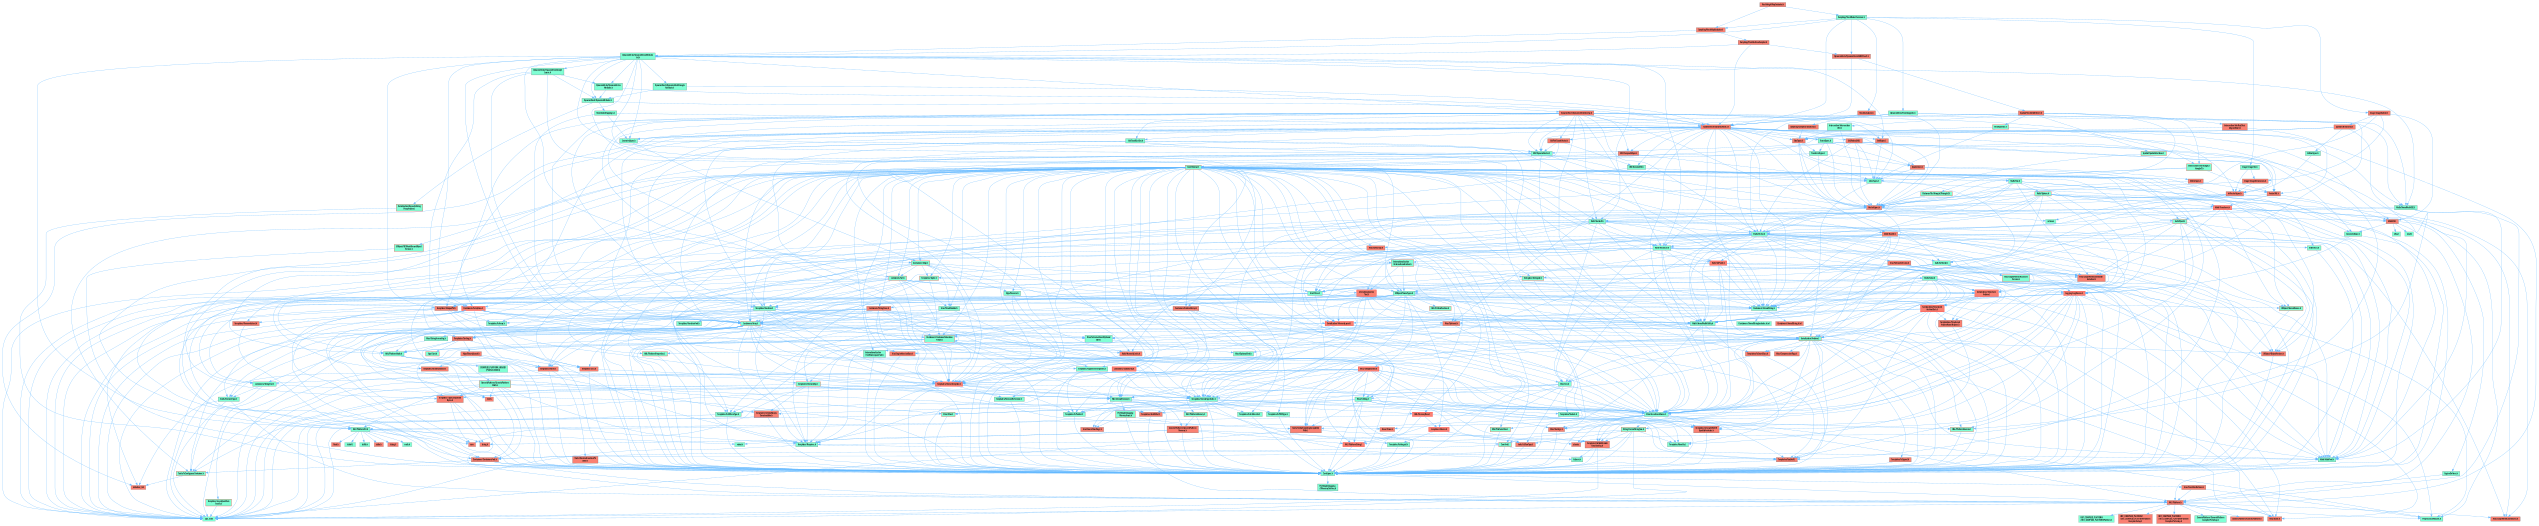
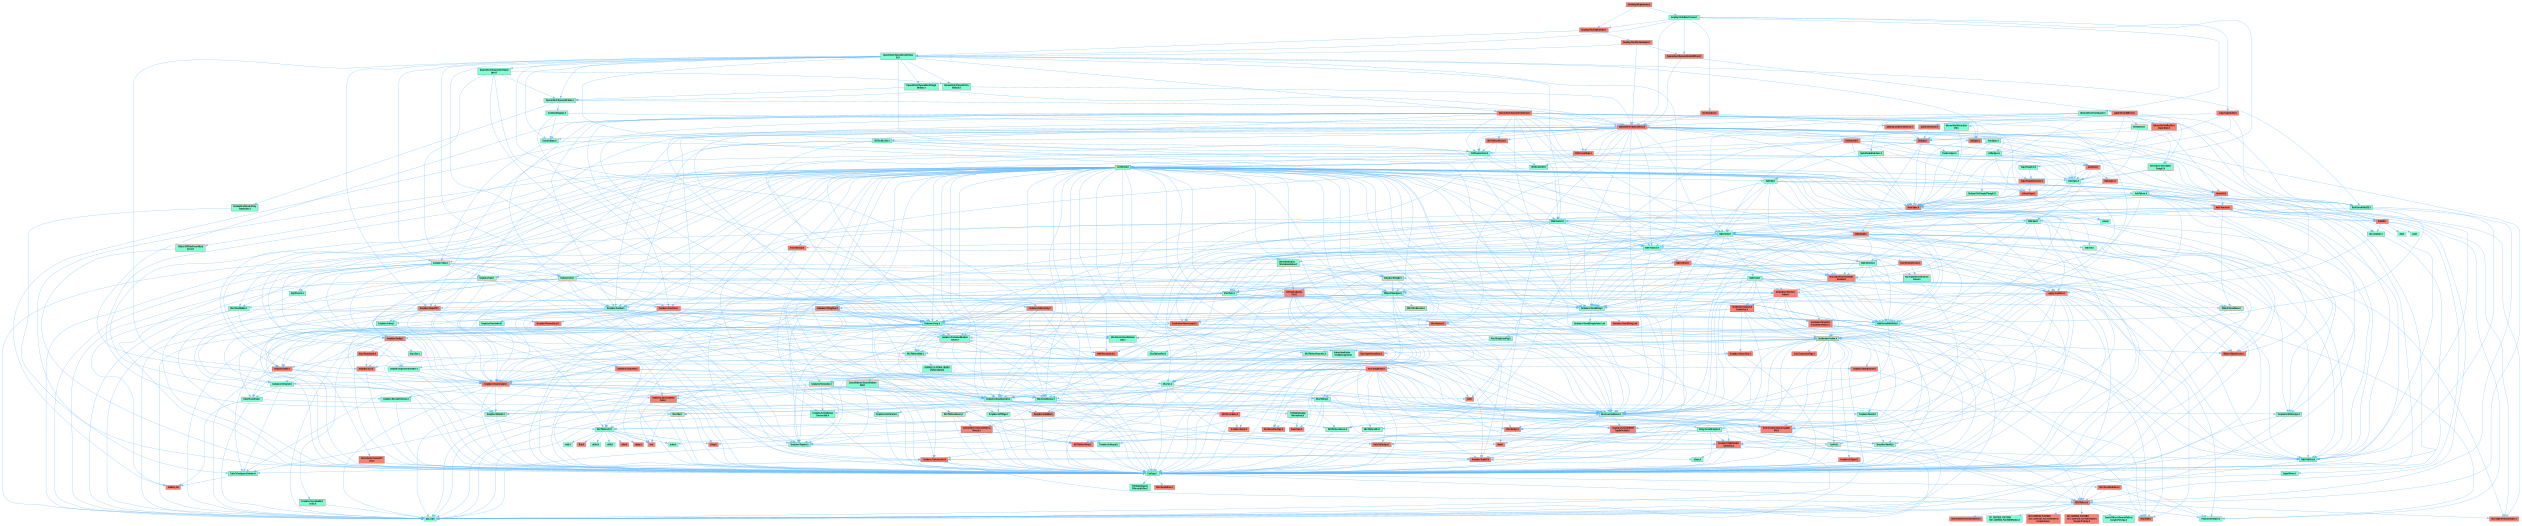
(766, 414) -> (823, 414)
none -> (1165, 487)
